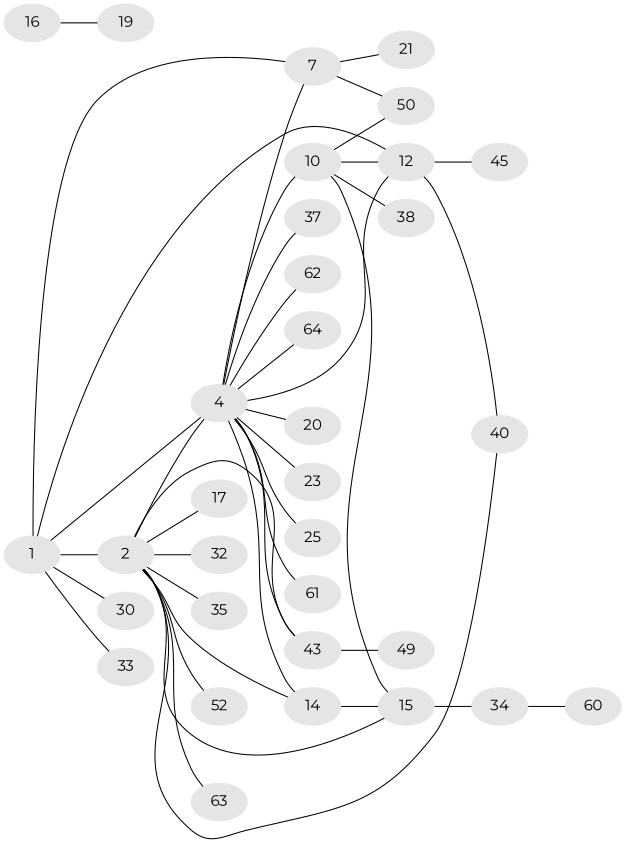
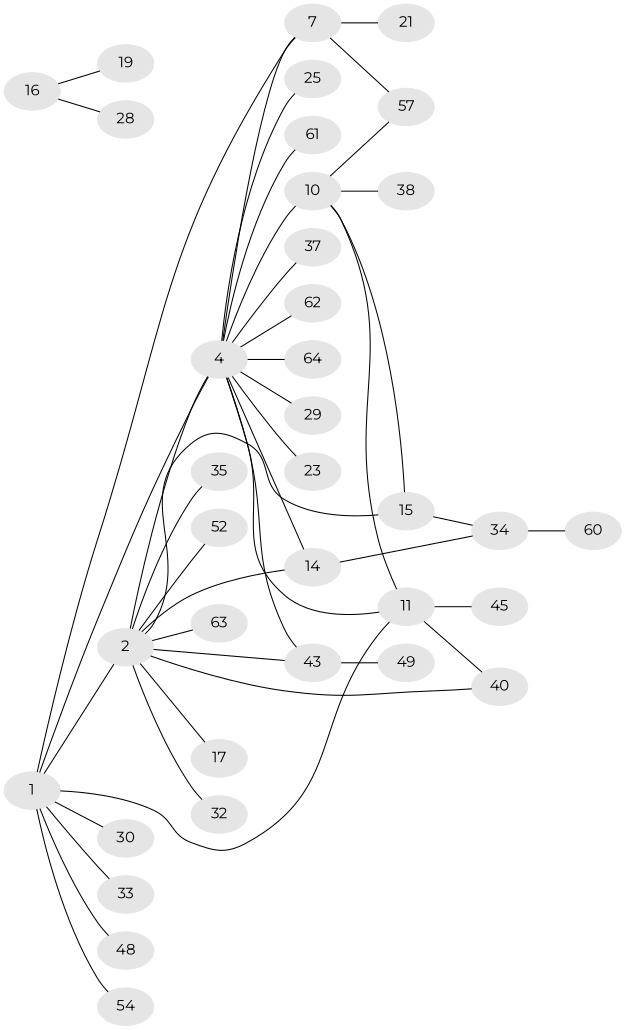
(406, 106) -> (406, 107)
none -> (126, 119)
(406, 162) -> (406, 607)
(313, 426) -> (313, 416)
(360, 706) -> (406, 549)
none -> (126, 951)
none -> (126, 1007)
